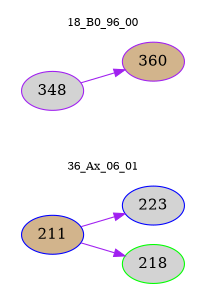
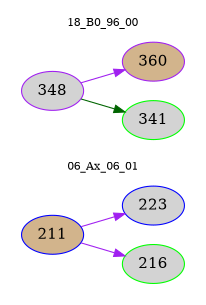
none -> (153, 120)
(103, 167) -> (103, 167)
(153, 264) -> (153, 264)
